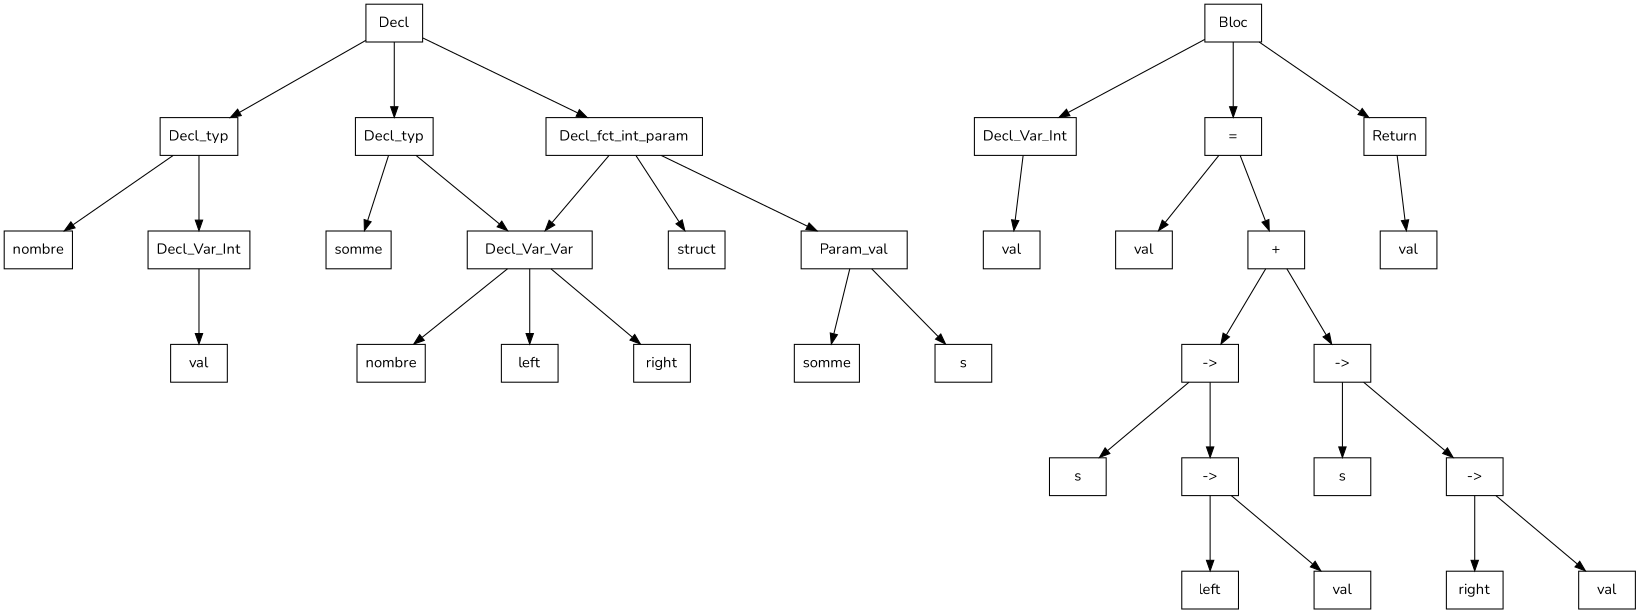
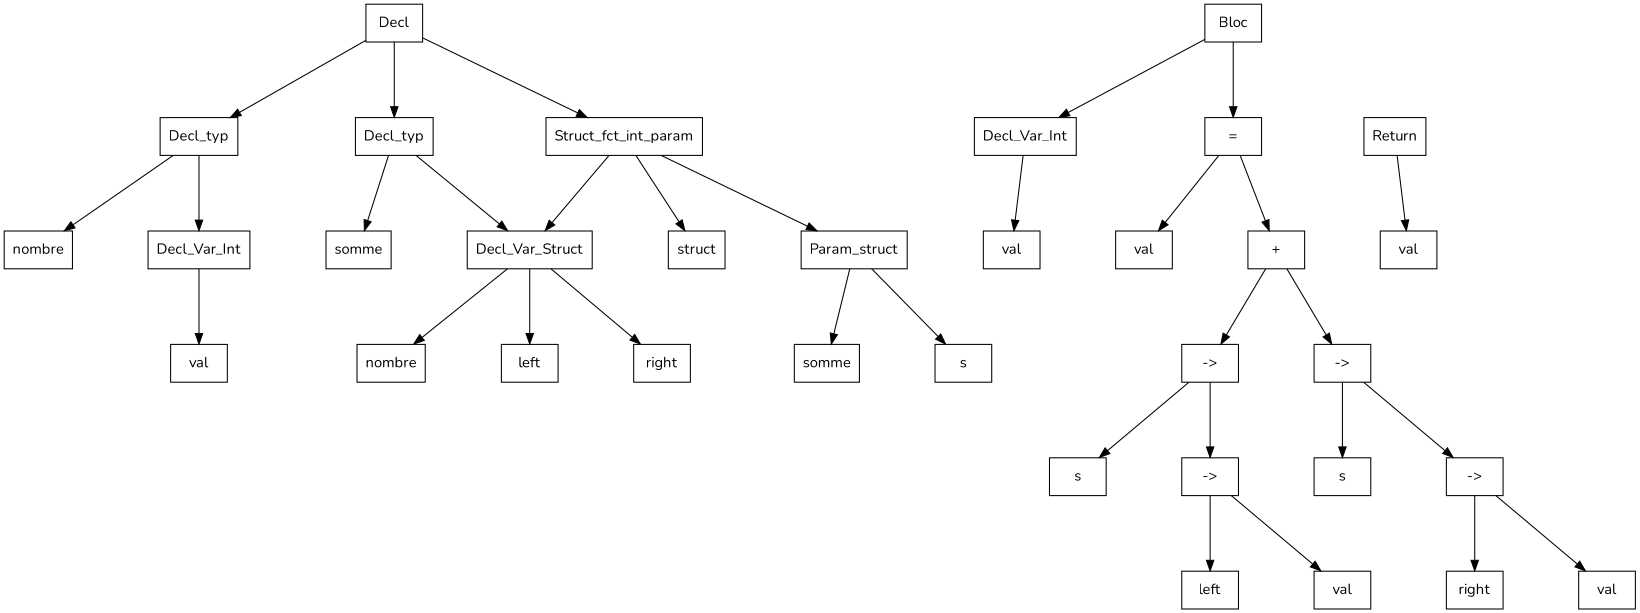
(1309, 77) -> none
(624, 136) -> (624, 136)
(530, 250) -> (530, 250)
(854, 250) -> (854, 250)
